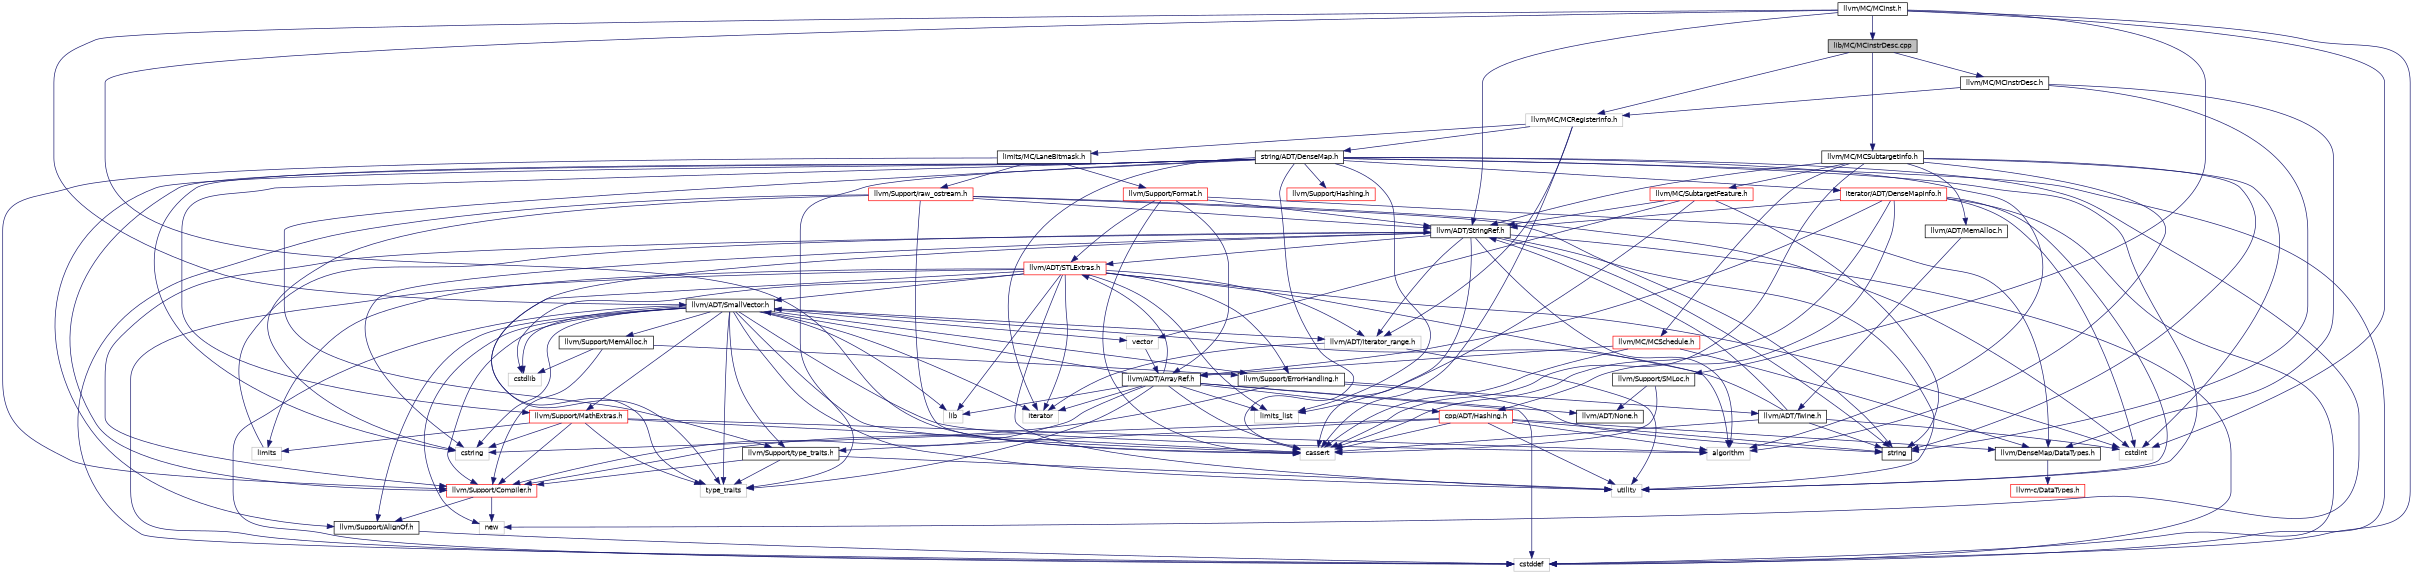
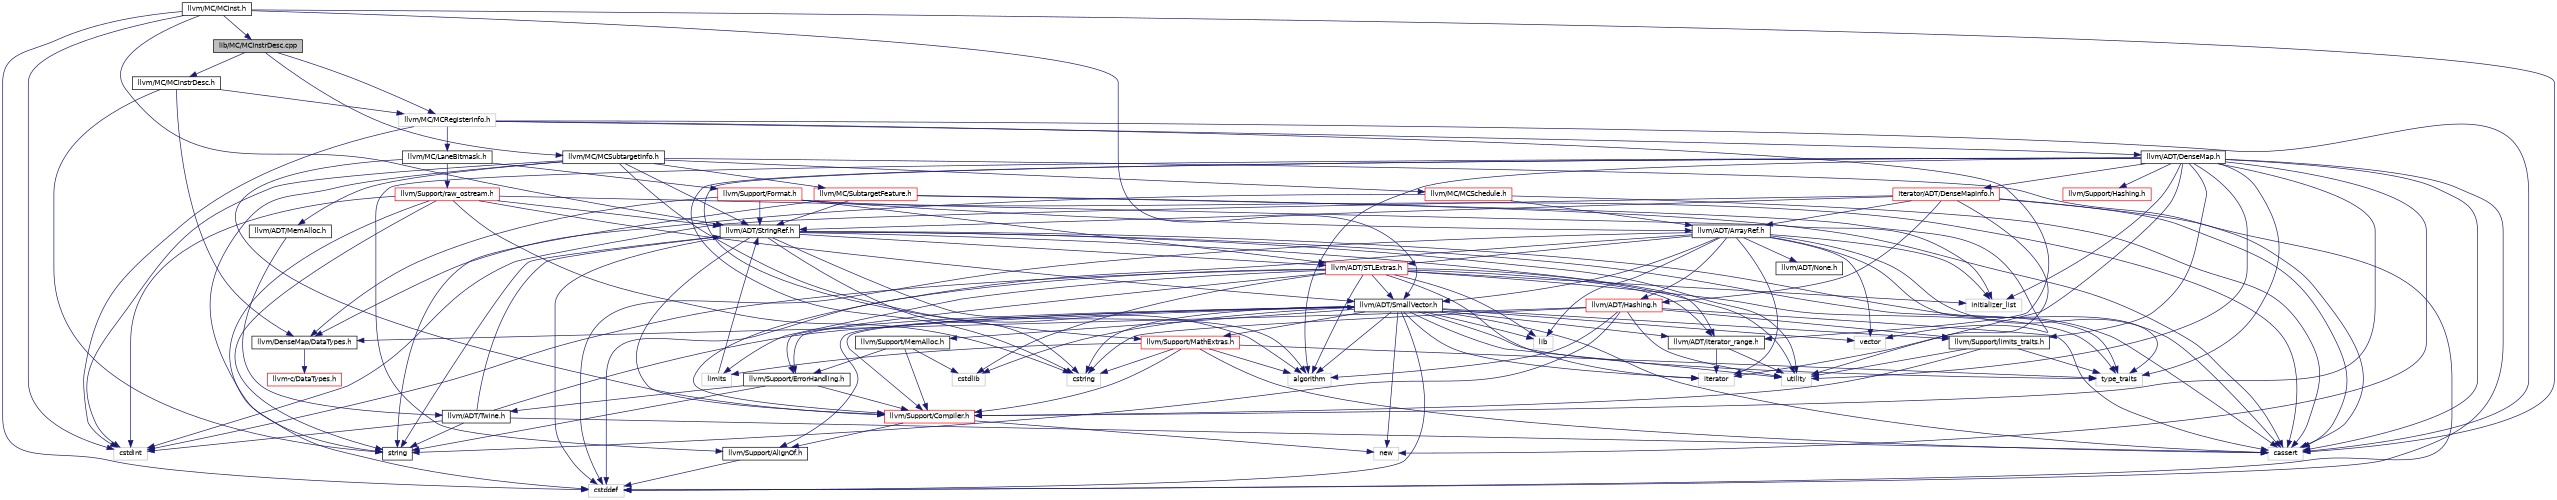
(1044, 157) -> (447, 157)
(1299, 157) -> (2183, 157)
none -> (178, 228)
none -> (912, 261)
(1373, 343) -> (1716, 343)
(1149, 356) -> (1848, 261)
(1654, 380) -> none
(1276, 417) -> (1994, 305)
(1476, 417) -> (1624, 305)
(791, 454) -> (1999, 343)
